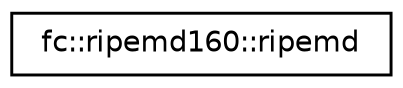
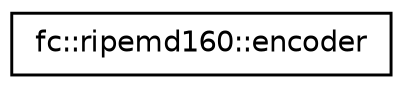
(201, 44) -> (201, 44)
